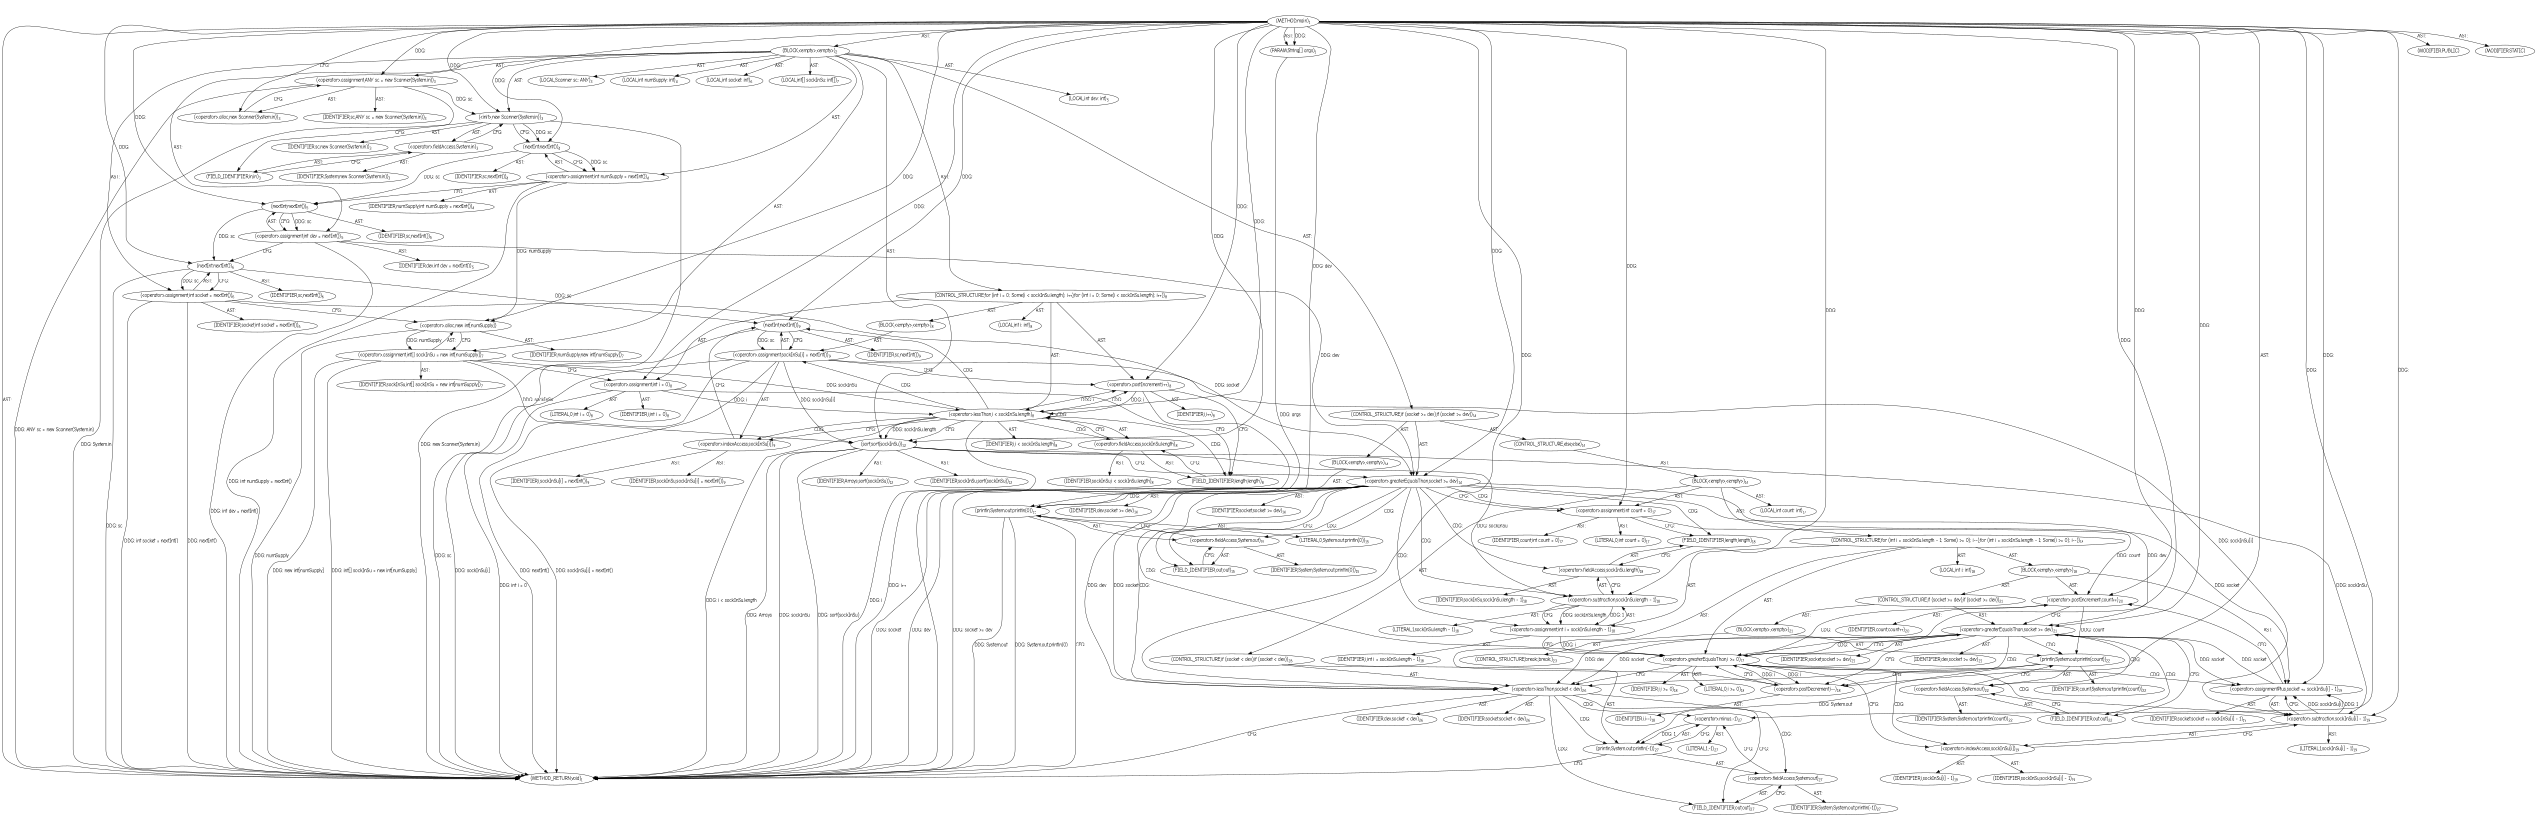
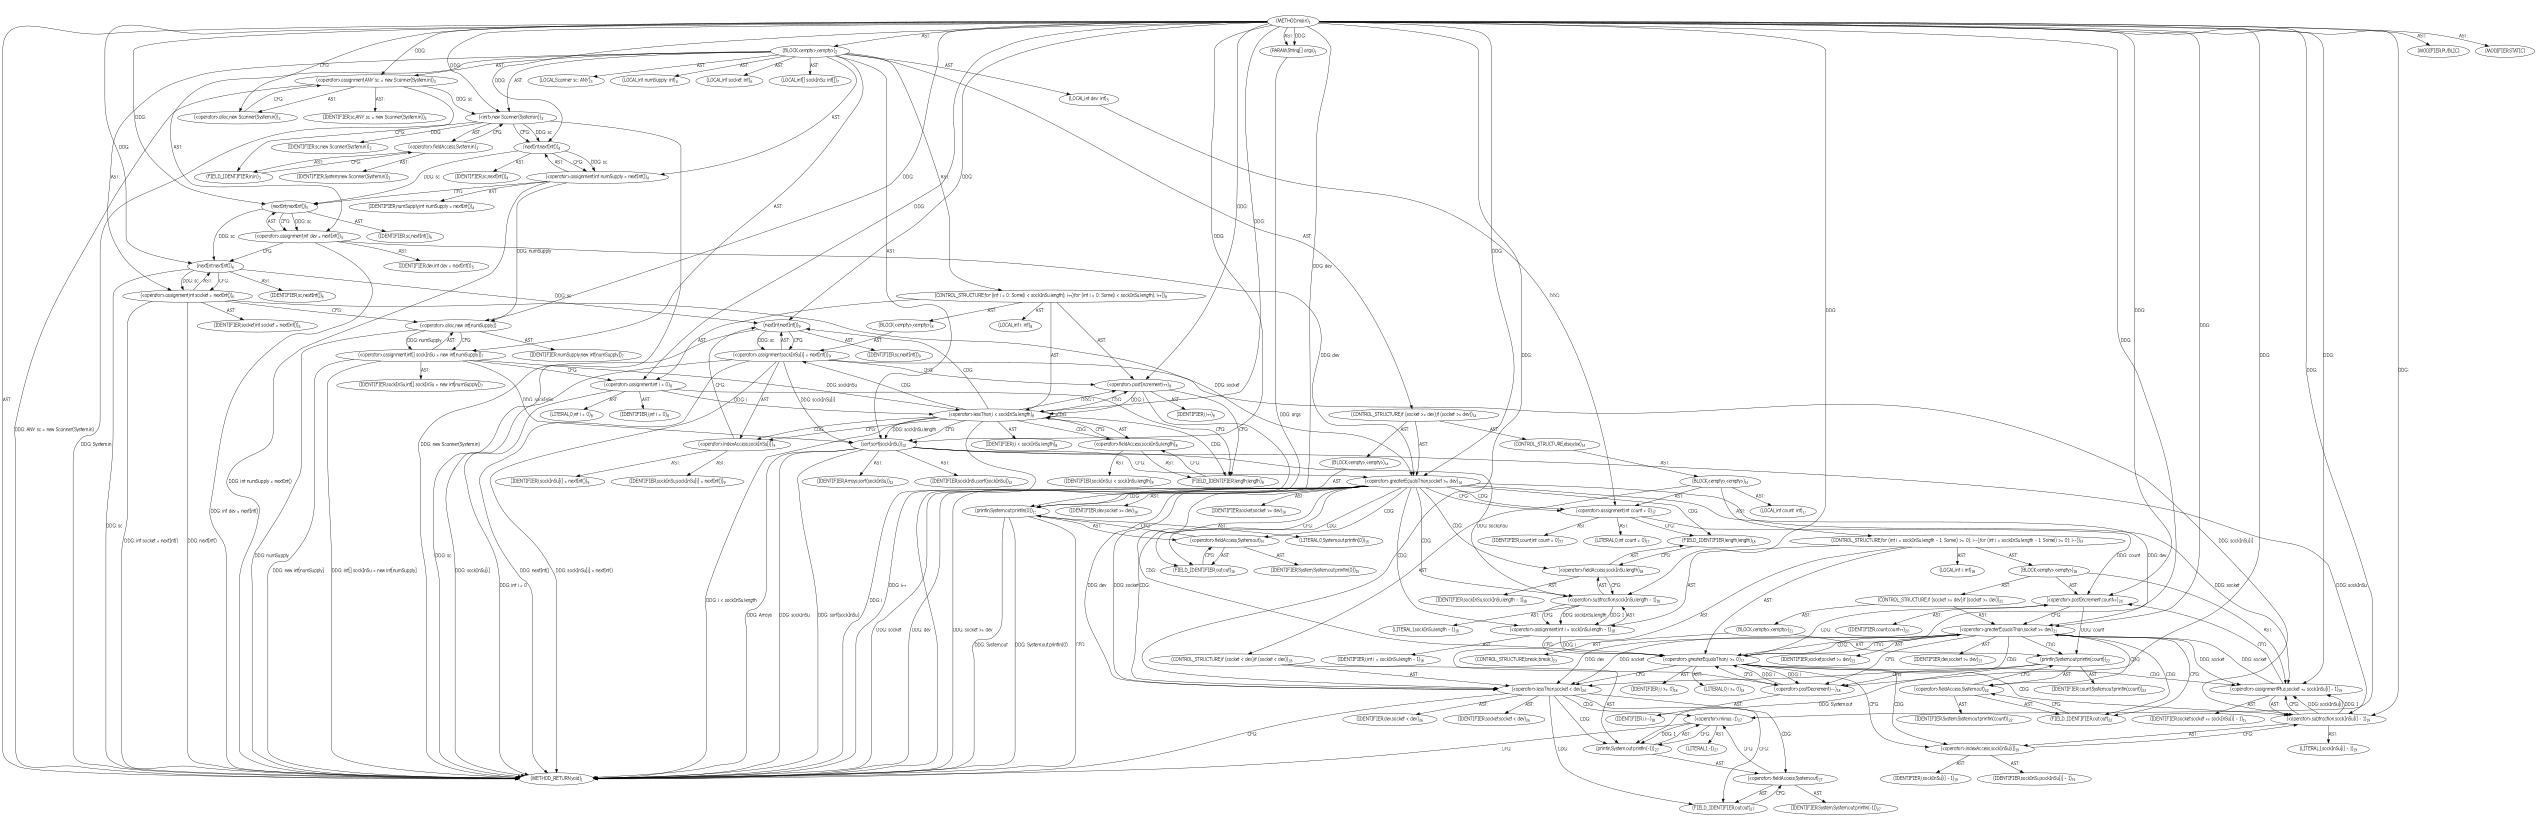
(1627, 122) -> (1439, 209)
(437, 133) -> (437, 133)
(2266, 356) -> (2266, 356)
(1561, 541) -> (1561, 541)
(1103, 776) -> (1145, 769)
